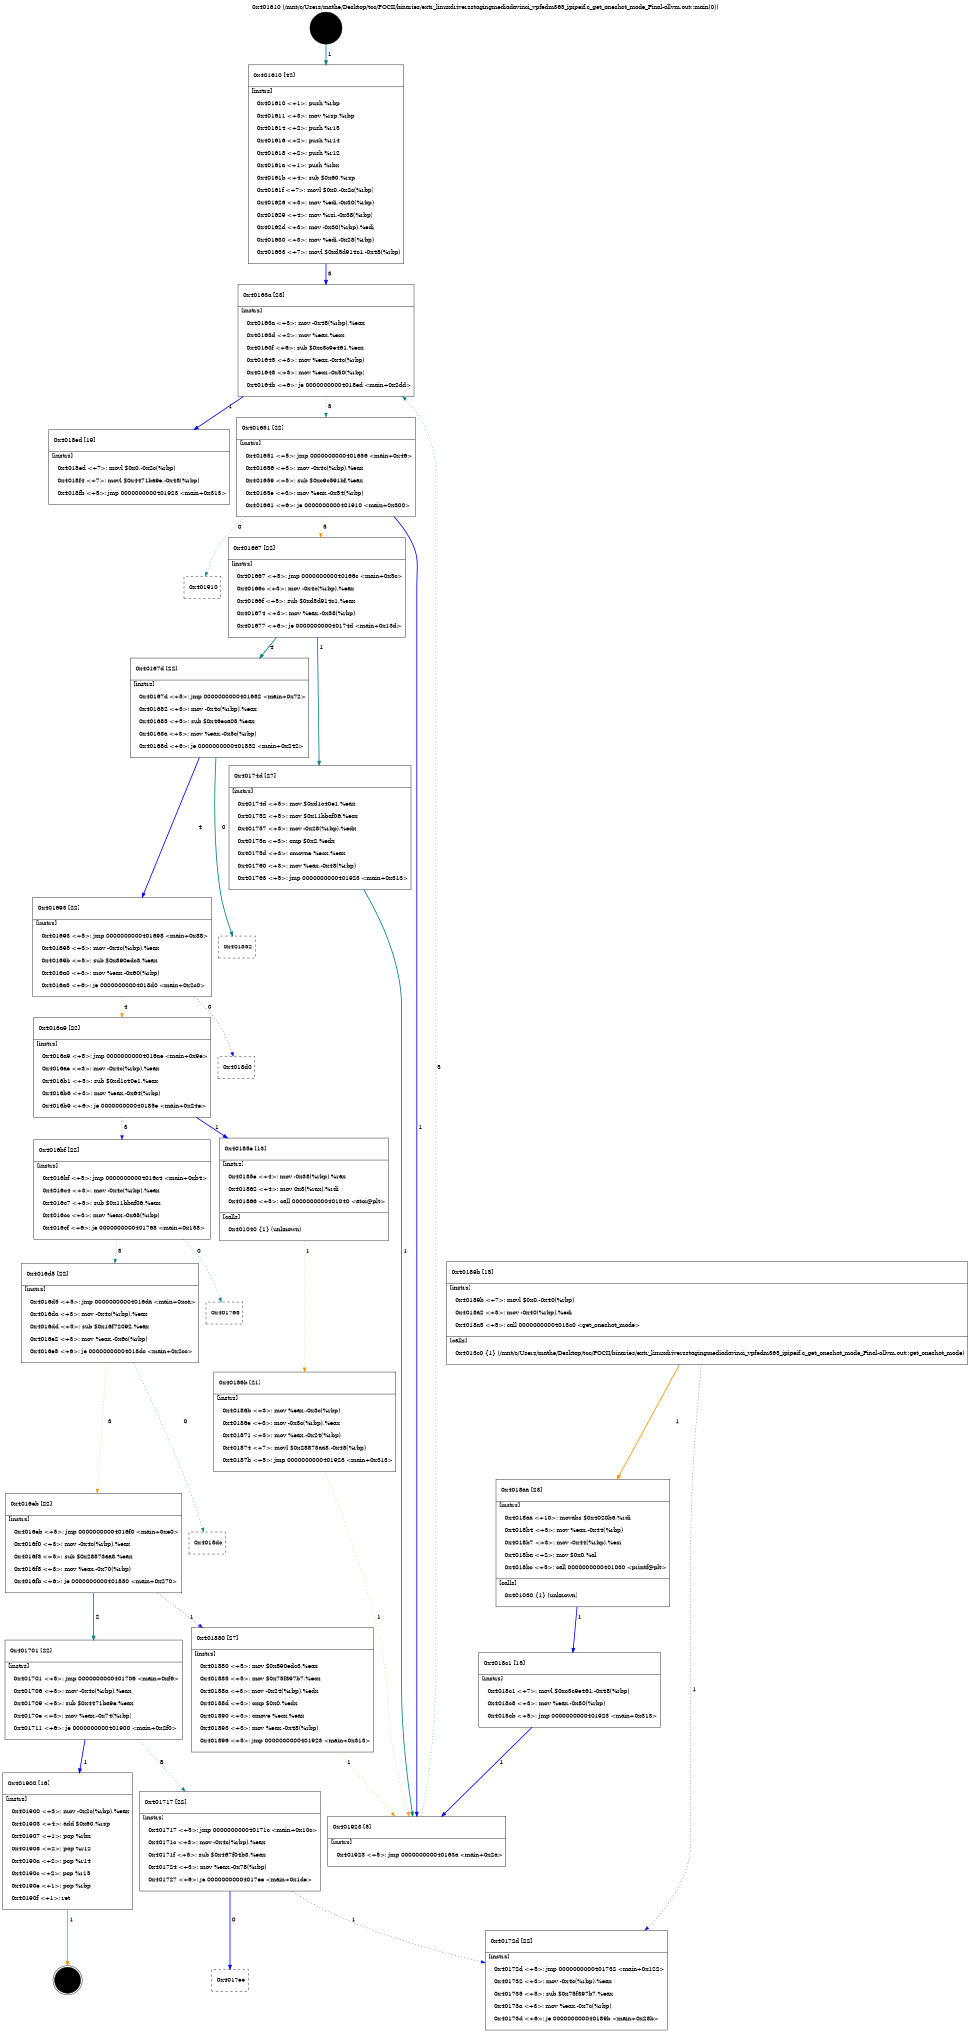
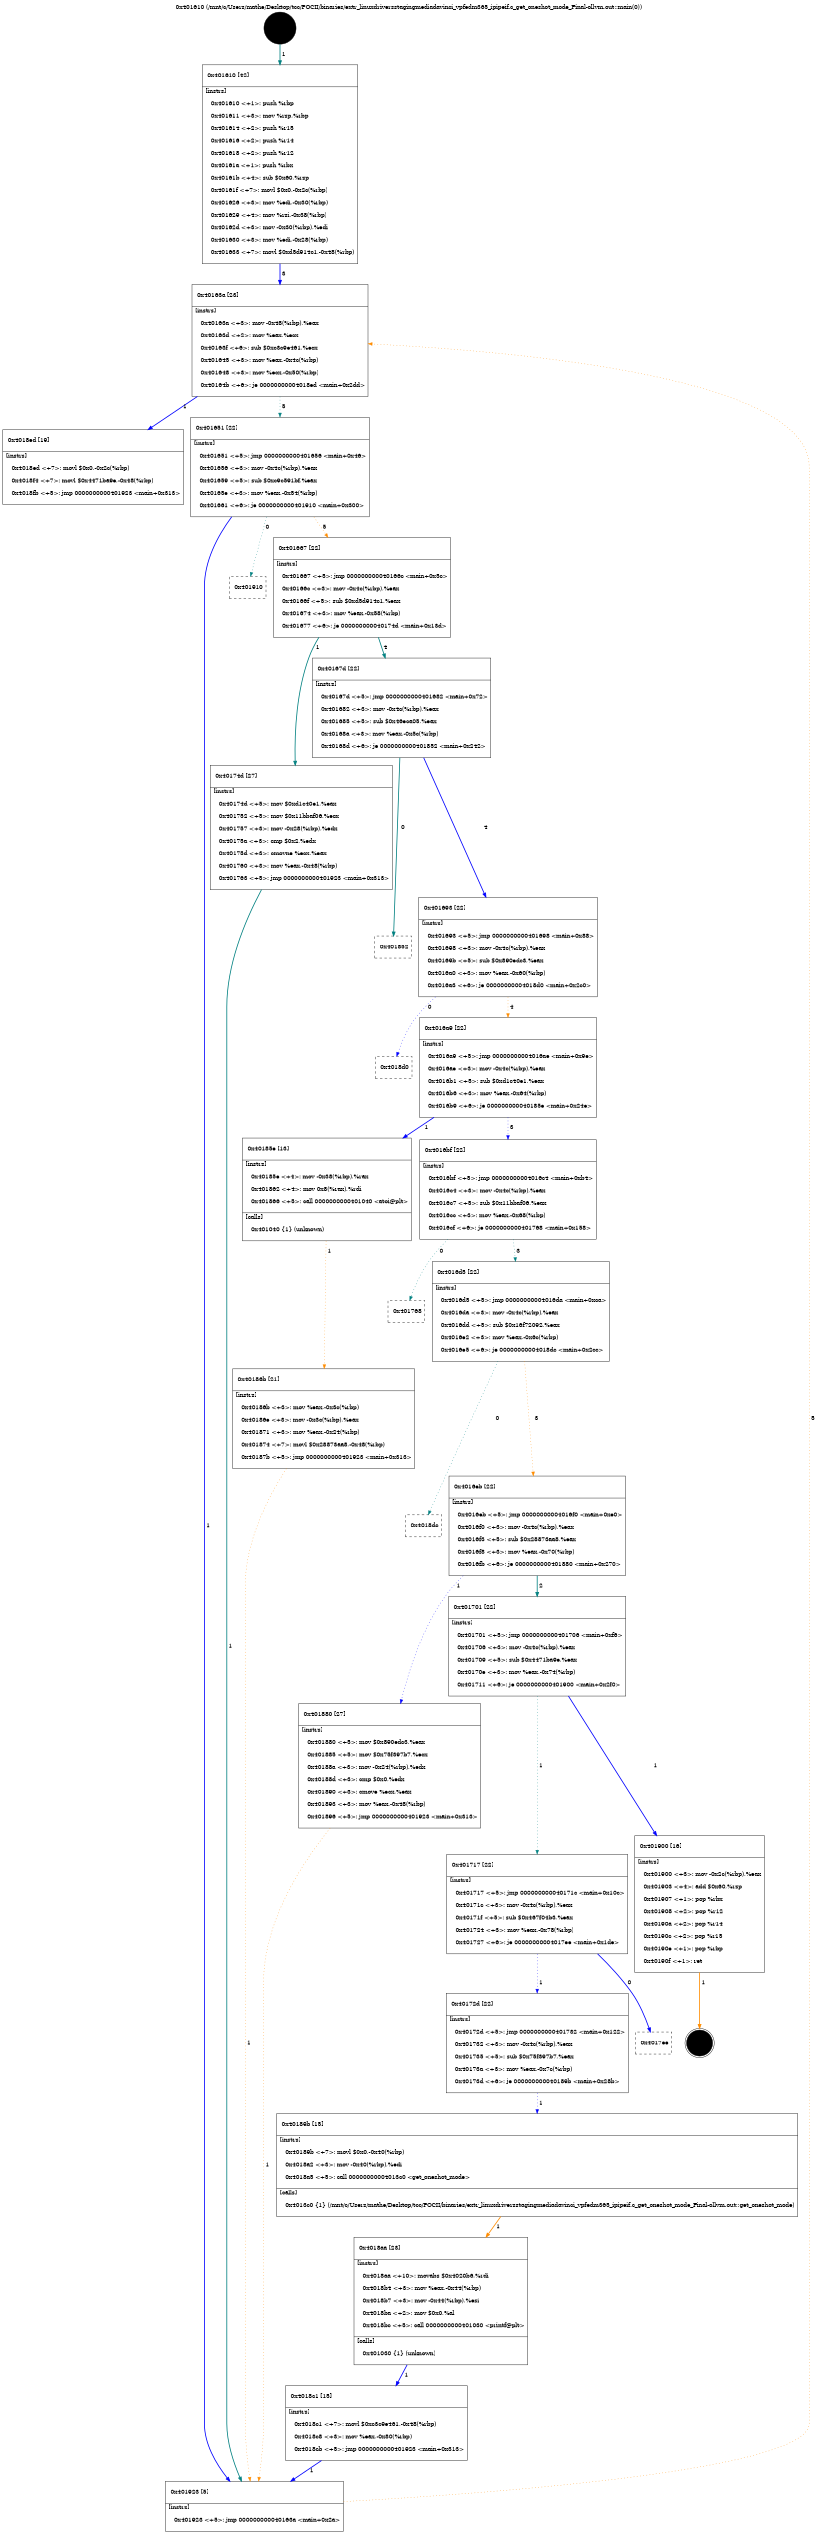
(435, 1104) -> (809, 1448)
(691, 1652) -> (537, 2101)
(161, 1762) -> (540, 1766)
